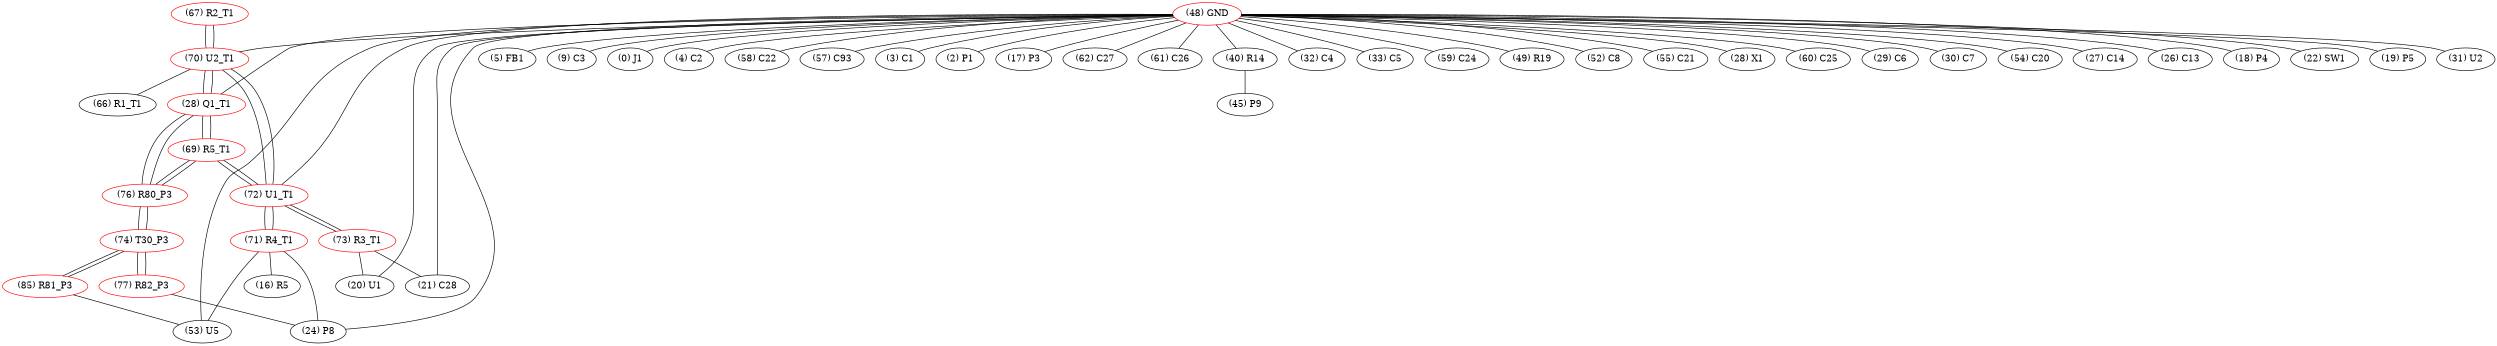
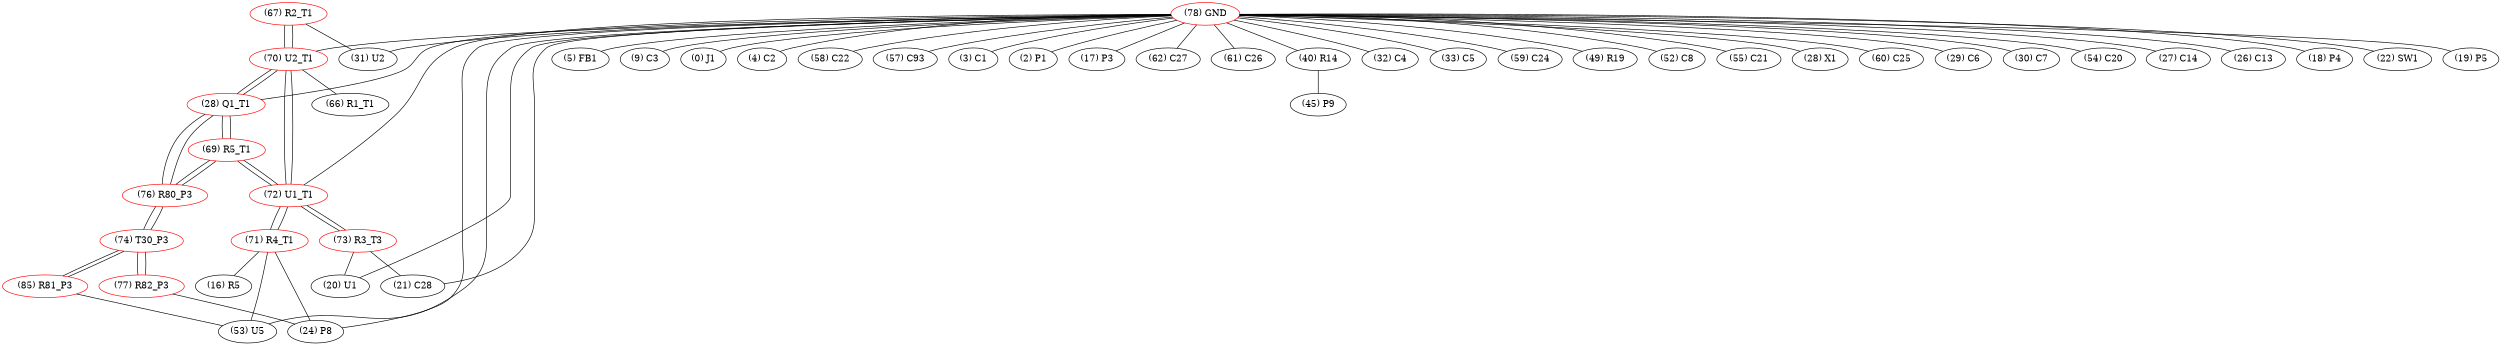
(1207, 14) -> (1205, 14)
none -> (329, 37)
(357, 241) -> (358, 241)
